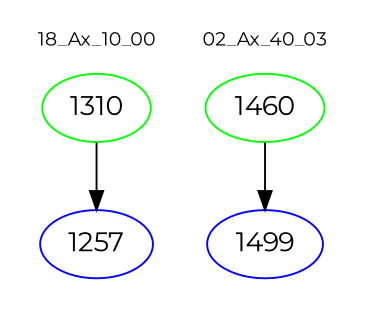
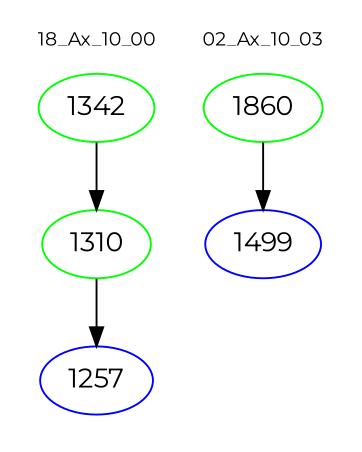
(266, 41) -> (263, 41)
none -> (97, 108)
(265, 108) -> (263, 108)
